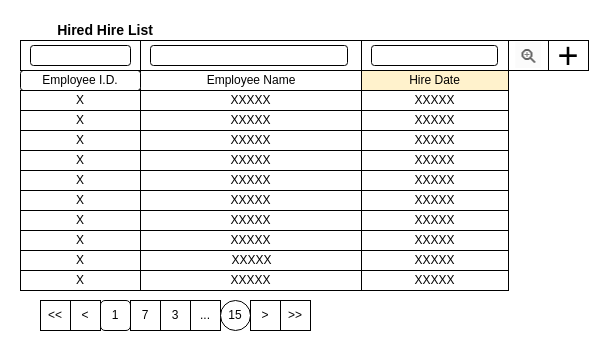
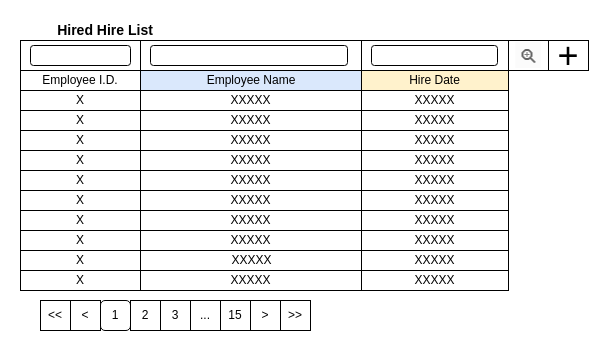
(81, 81) -> (81, 81)
(252, 81) -> (252, 81)
(146, 316) -> (146, 316)
(236, 316) -> (236, 316)
